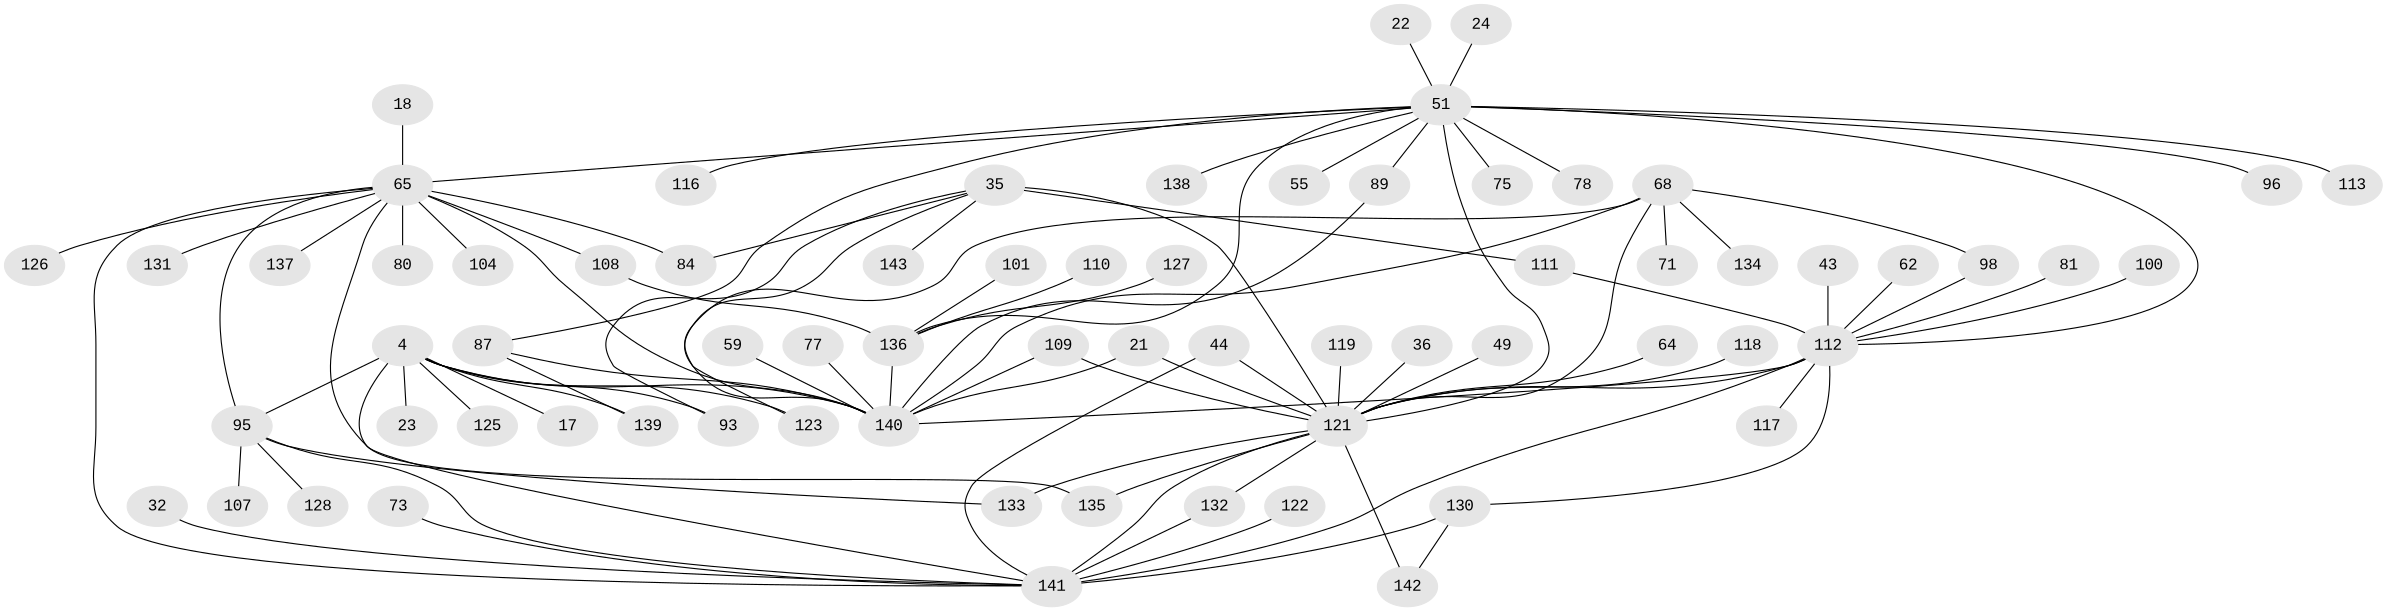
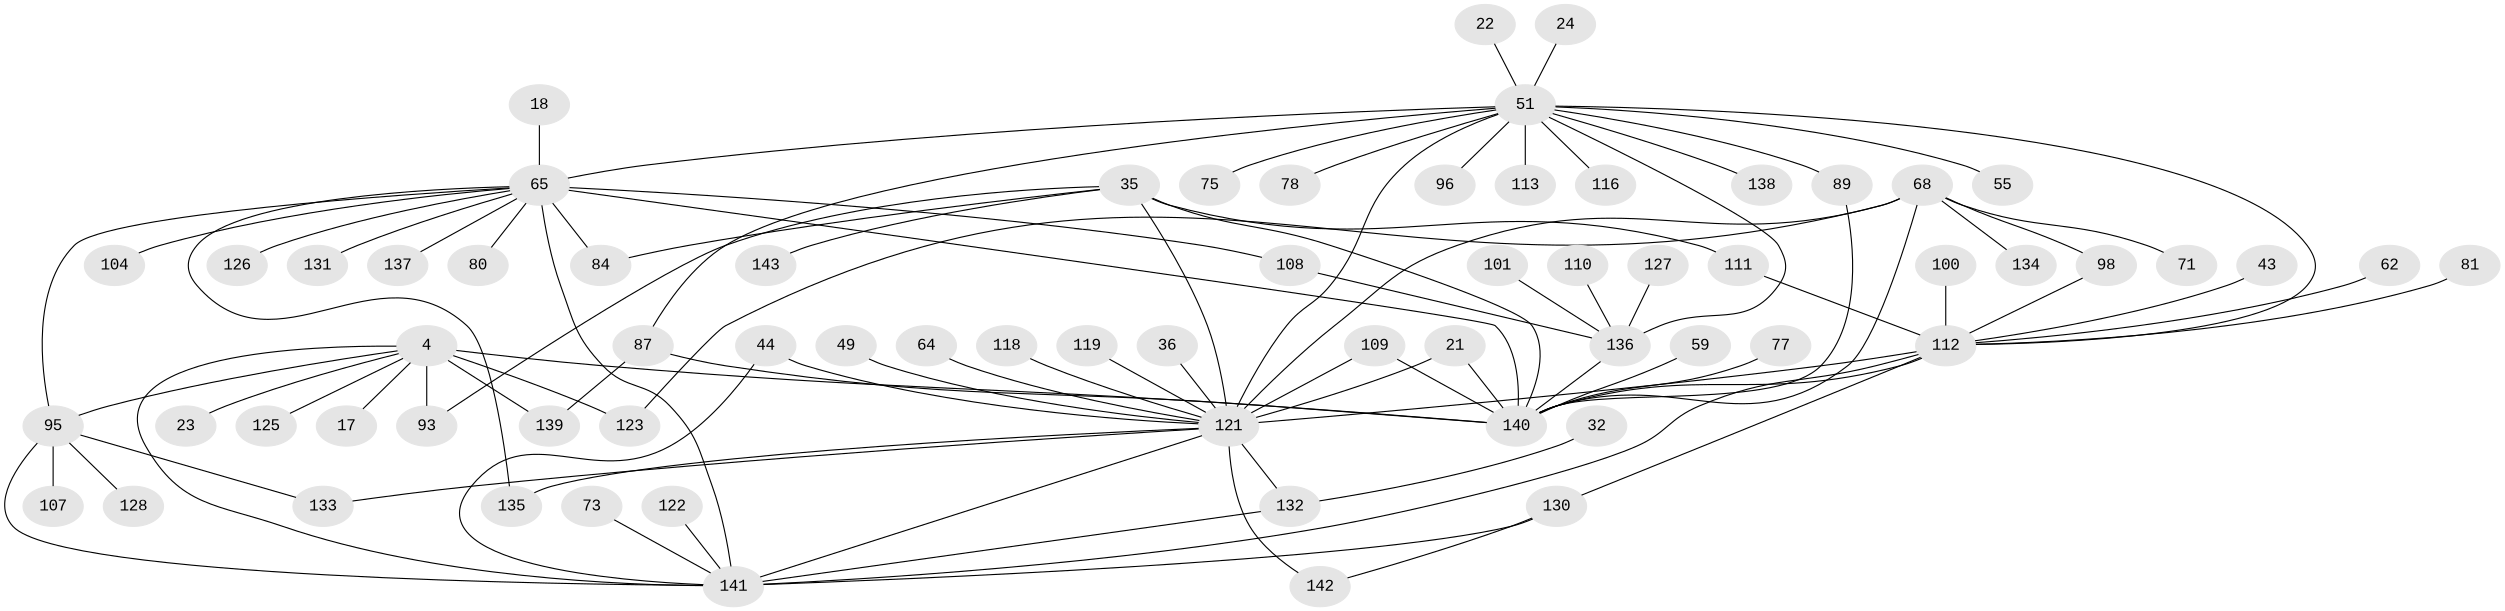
(1767, 426) -> none
(599, 569) -> (1448, 476)
